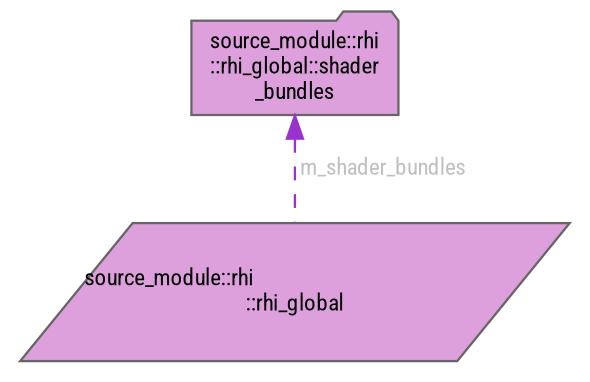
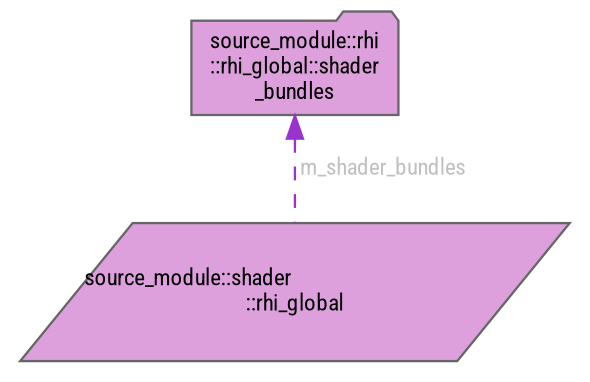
(295, 292) -> (295, 292)
